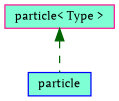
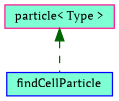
(60, 84) -> (60, 84)
